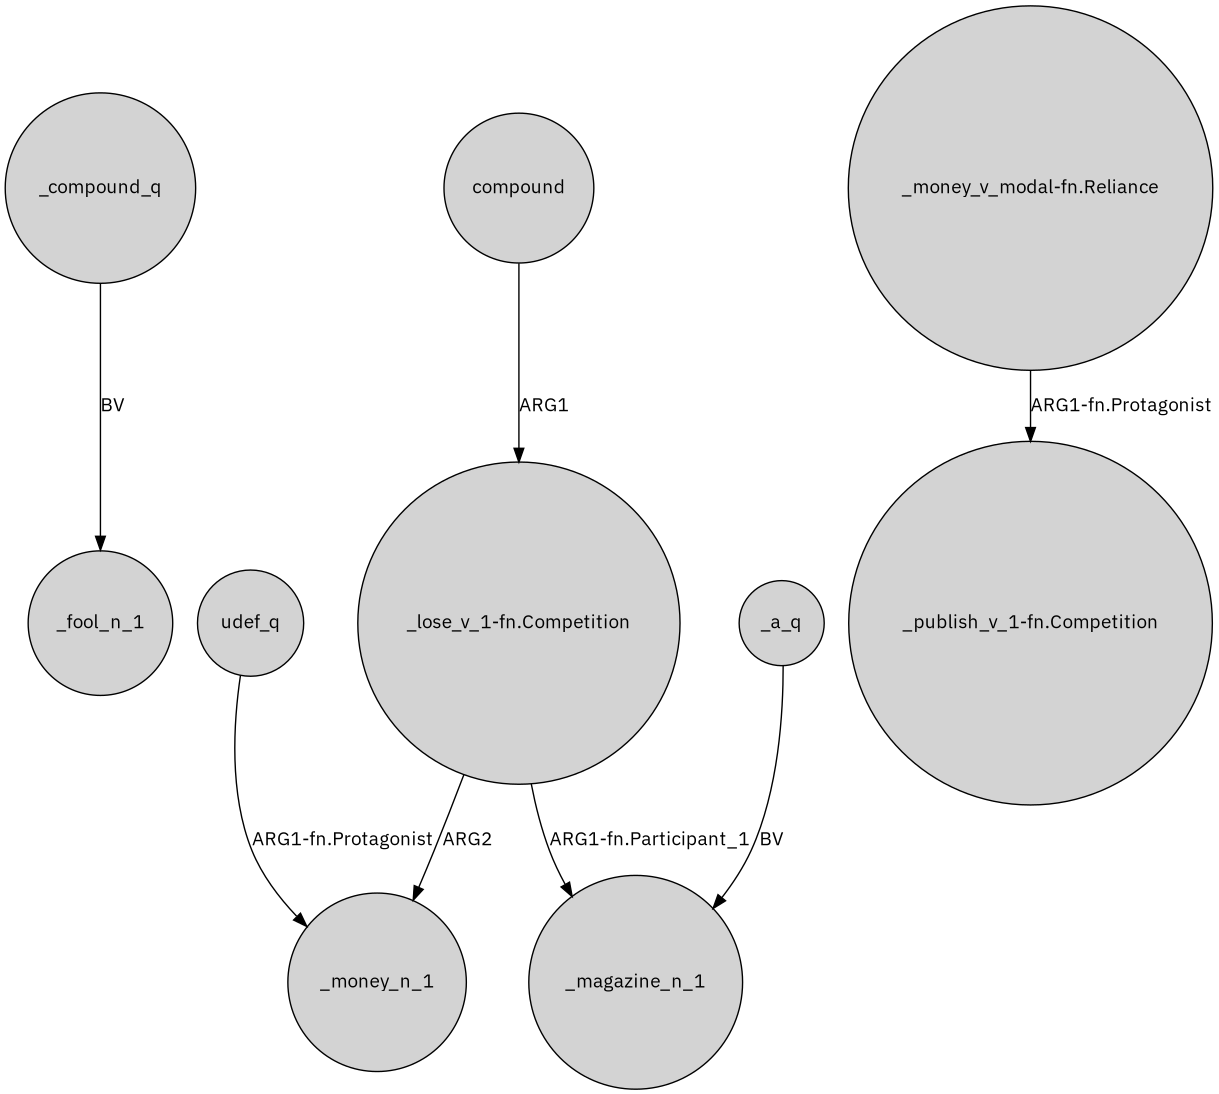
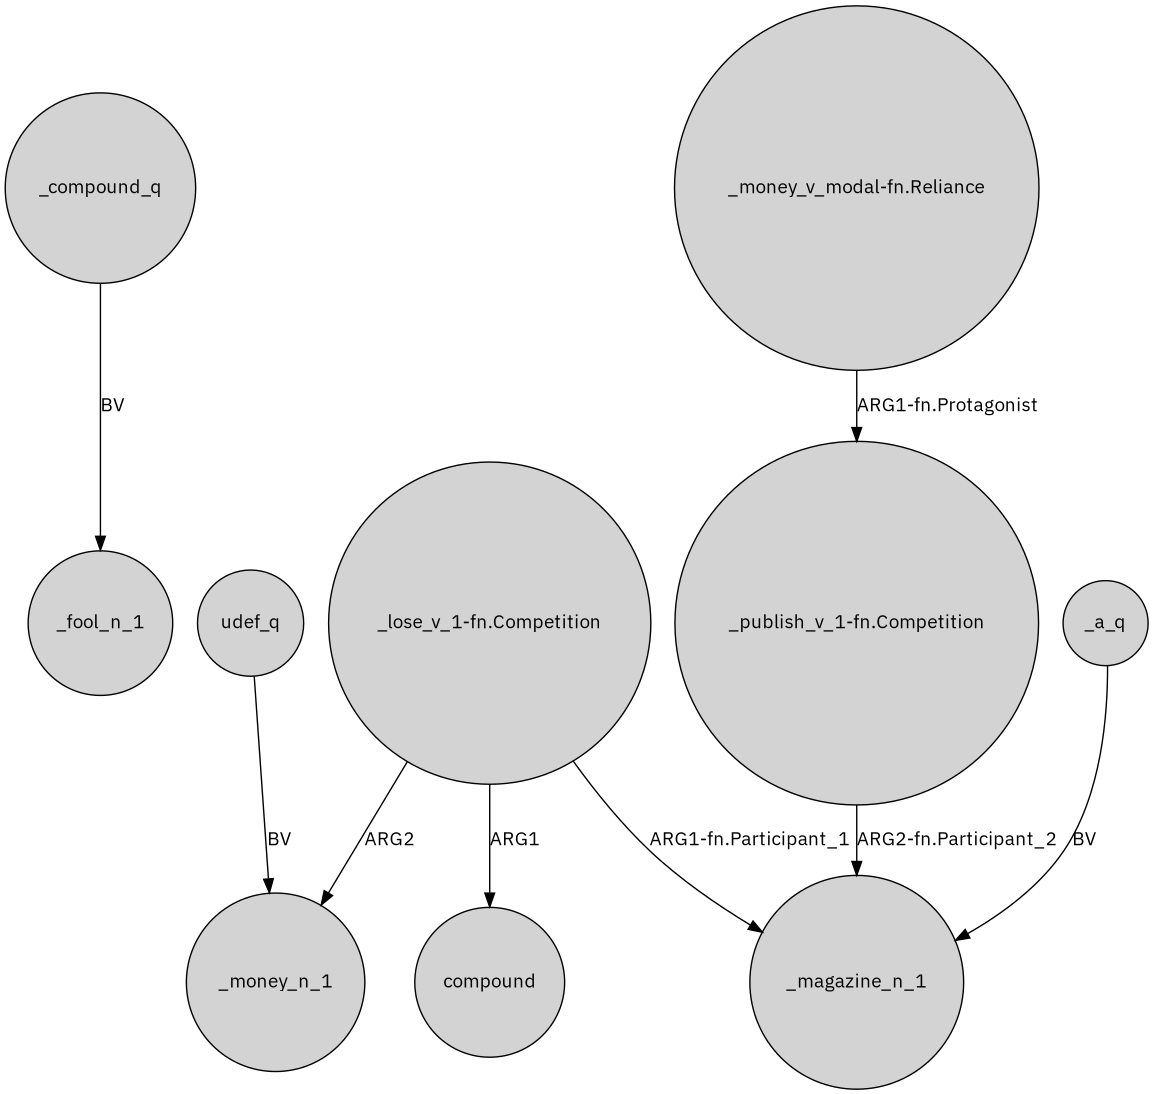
(519, 356) -> (490, 839)
none -> (857, 833)
(343, 840) -> (280, 840)
